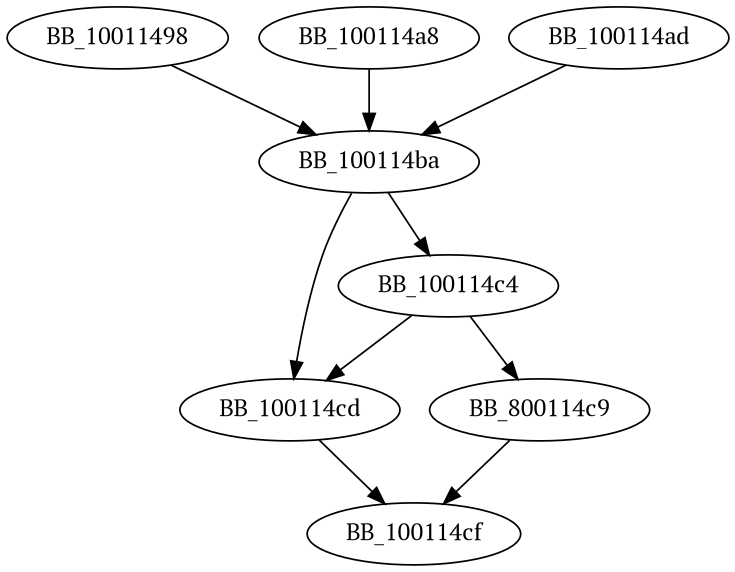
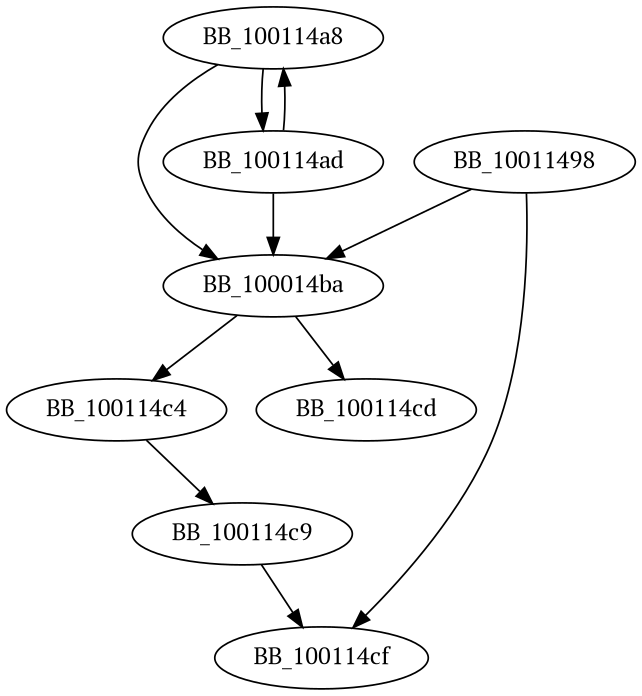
none -> (262, 91)
none -> (285, 108)
(369, 162) -> (273, 286)
(376, 343) -> none
(540, 410) -> (242, 534)
(346, 466) -> (498, 425)
